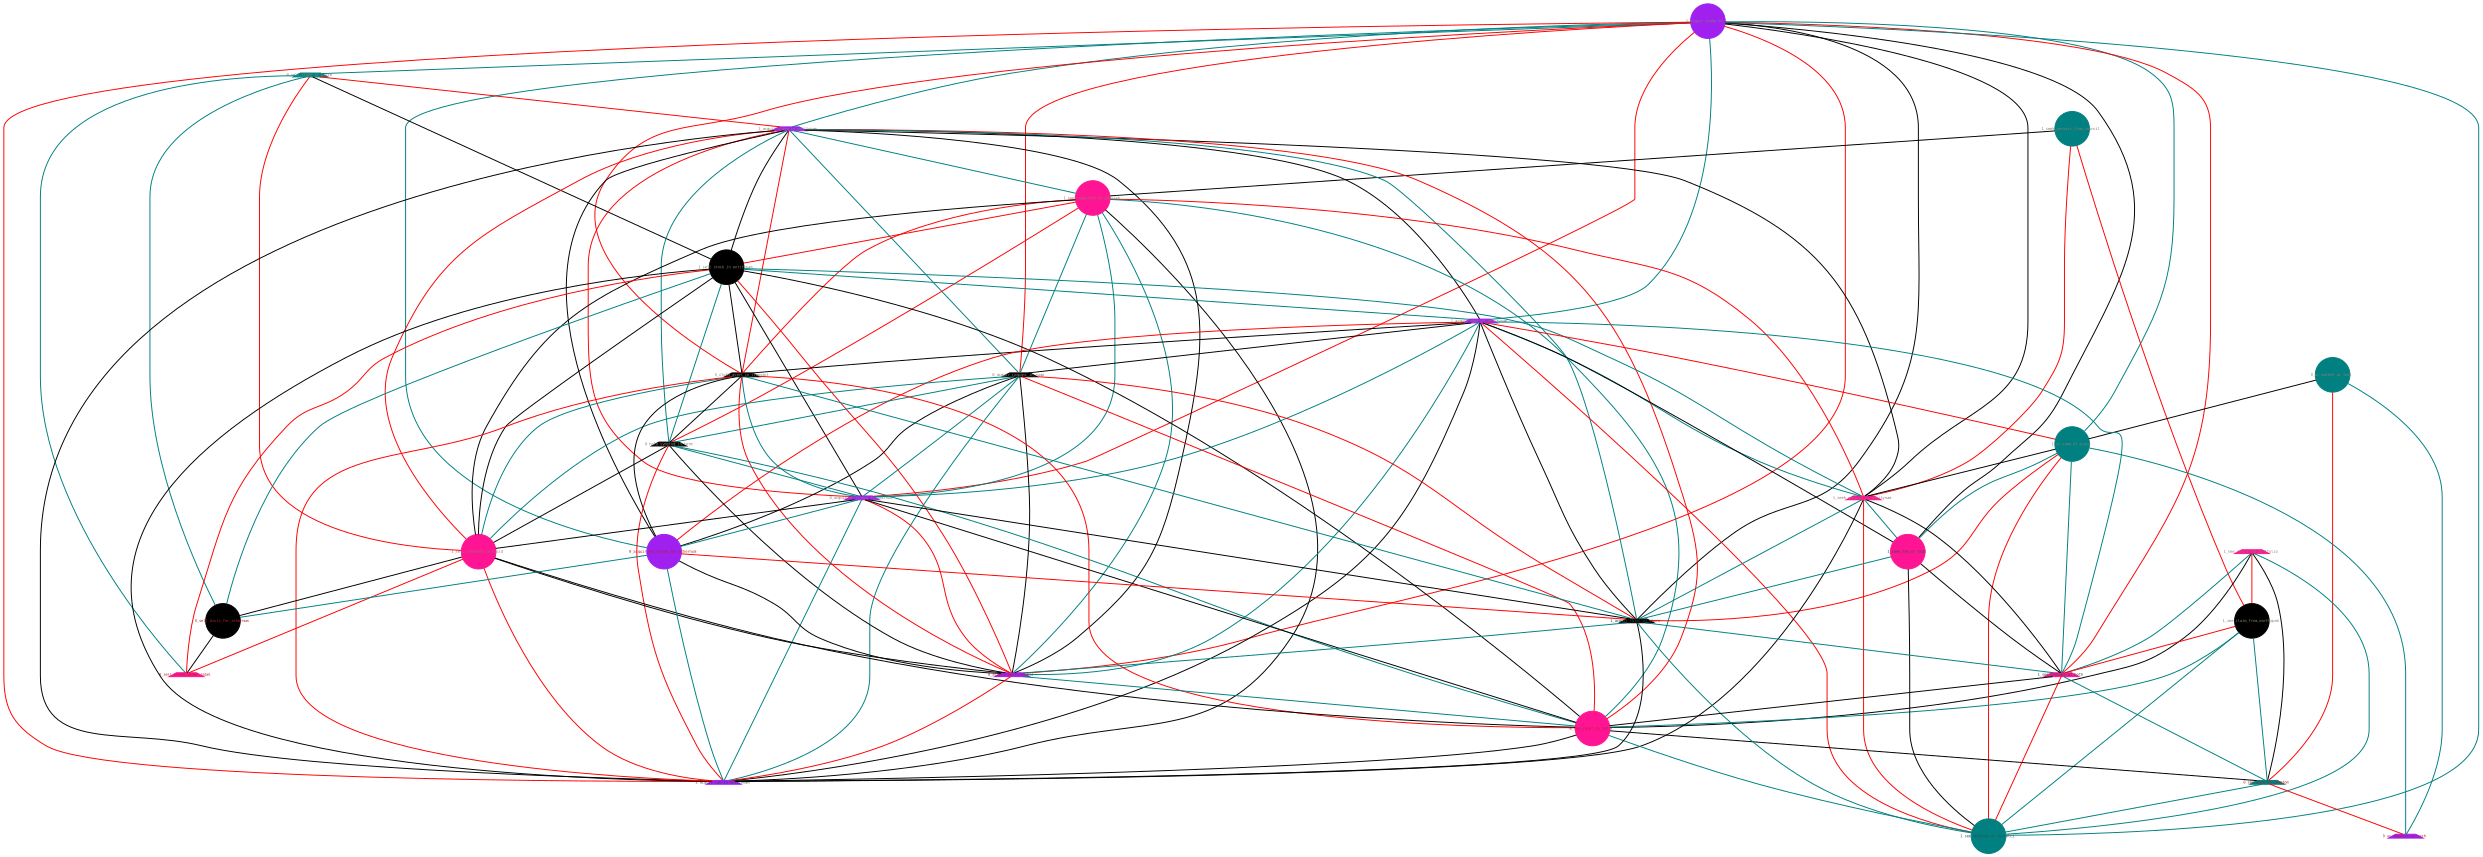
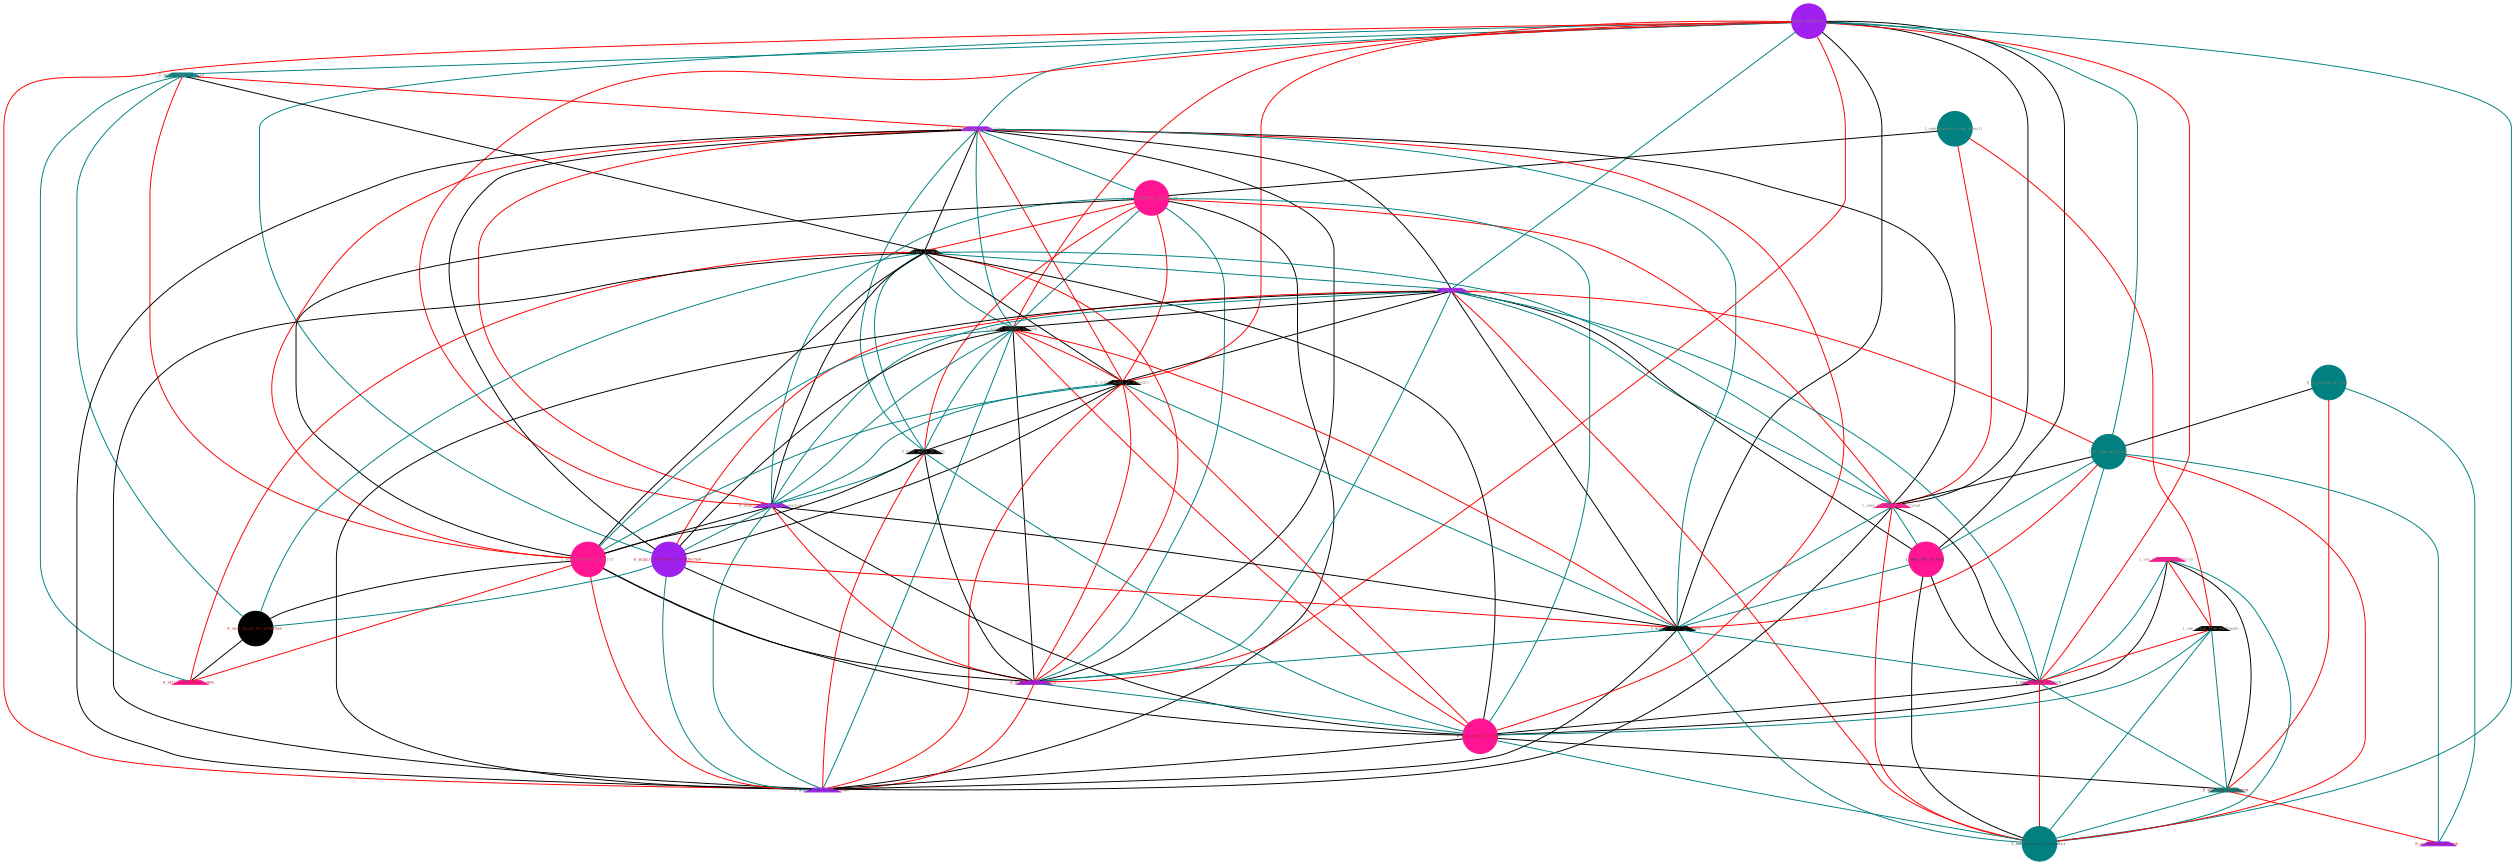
(727, 267) -> (925, 252)
none -> (962, 297)
none -> (1069, 354)
(669, 444) -> (925, 452)
(2252, 621) -> (2212, 629)
